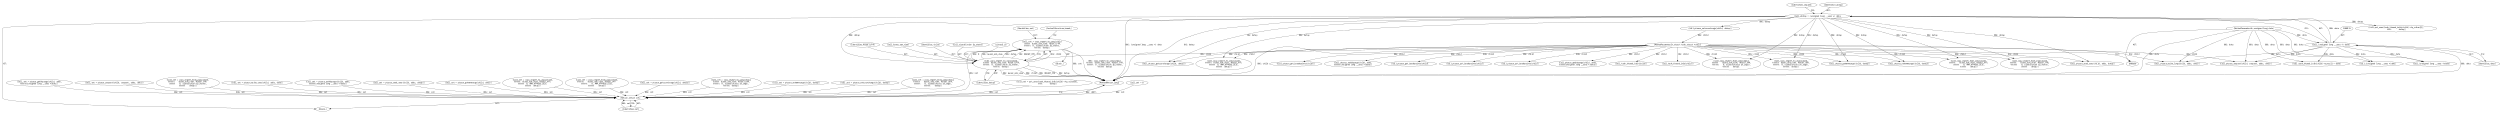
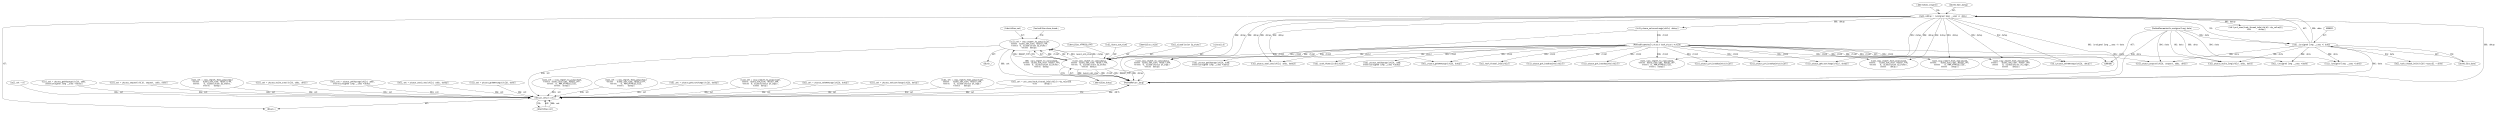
(863, 45) -> (1080, 45)
(1374, 52) -> (1386, 47)
(2272, 54) -> none
